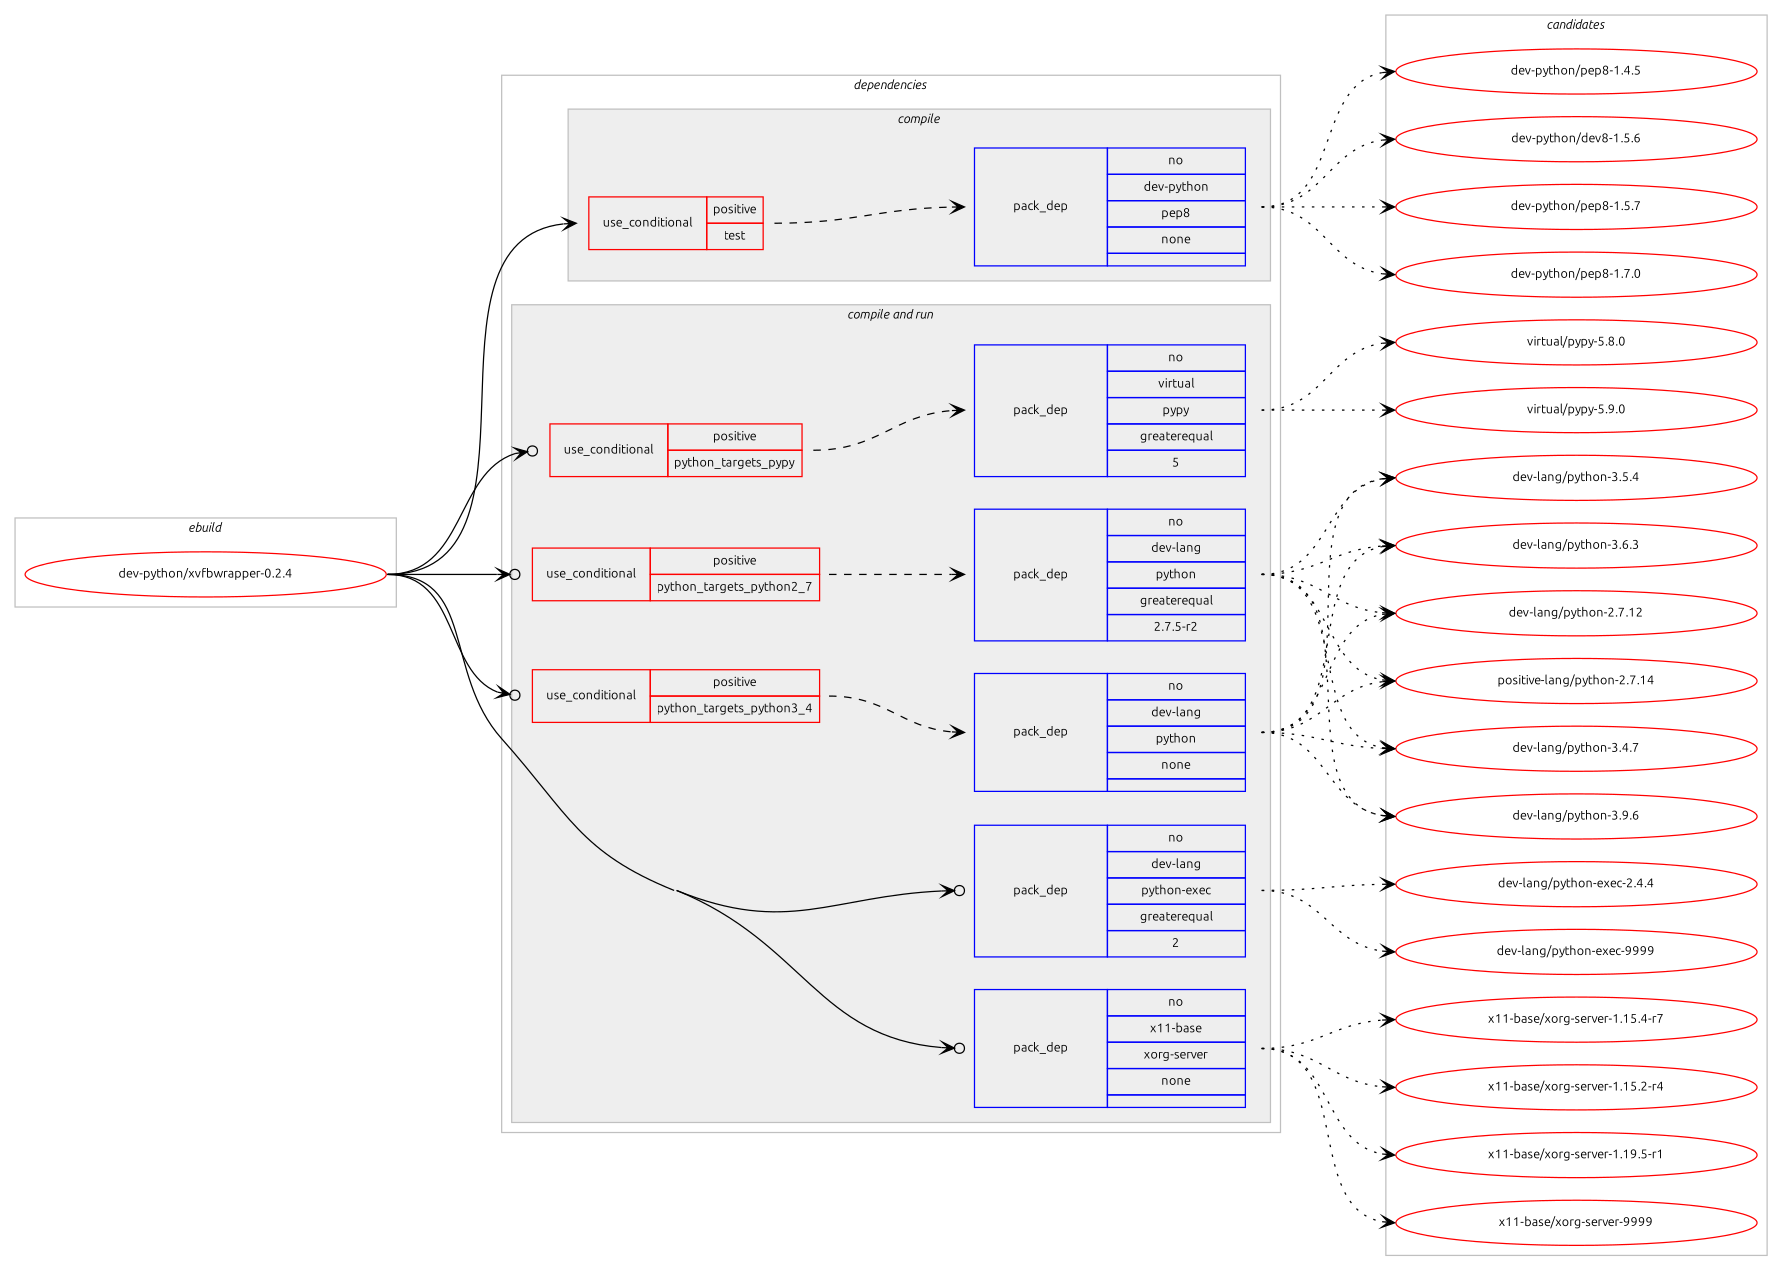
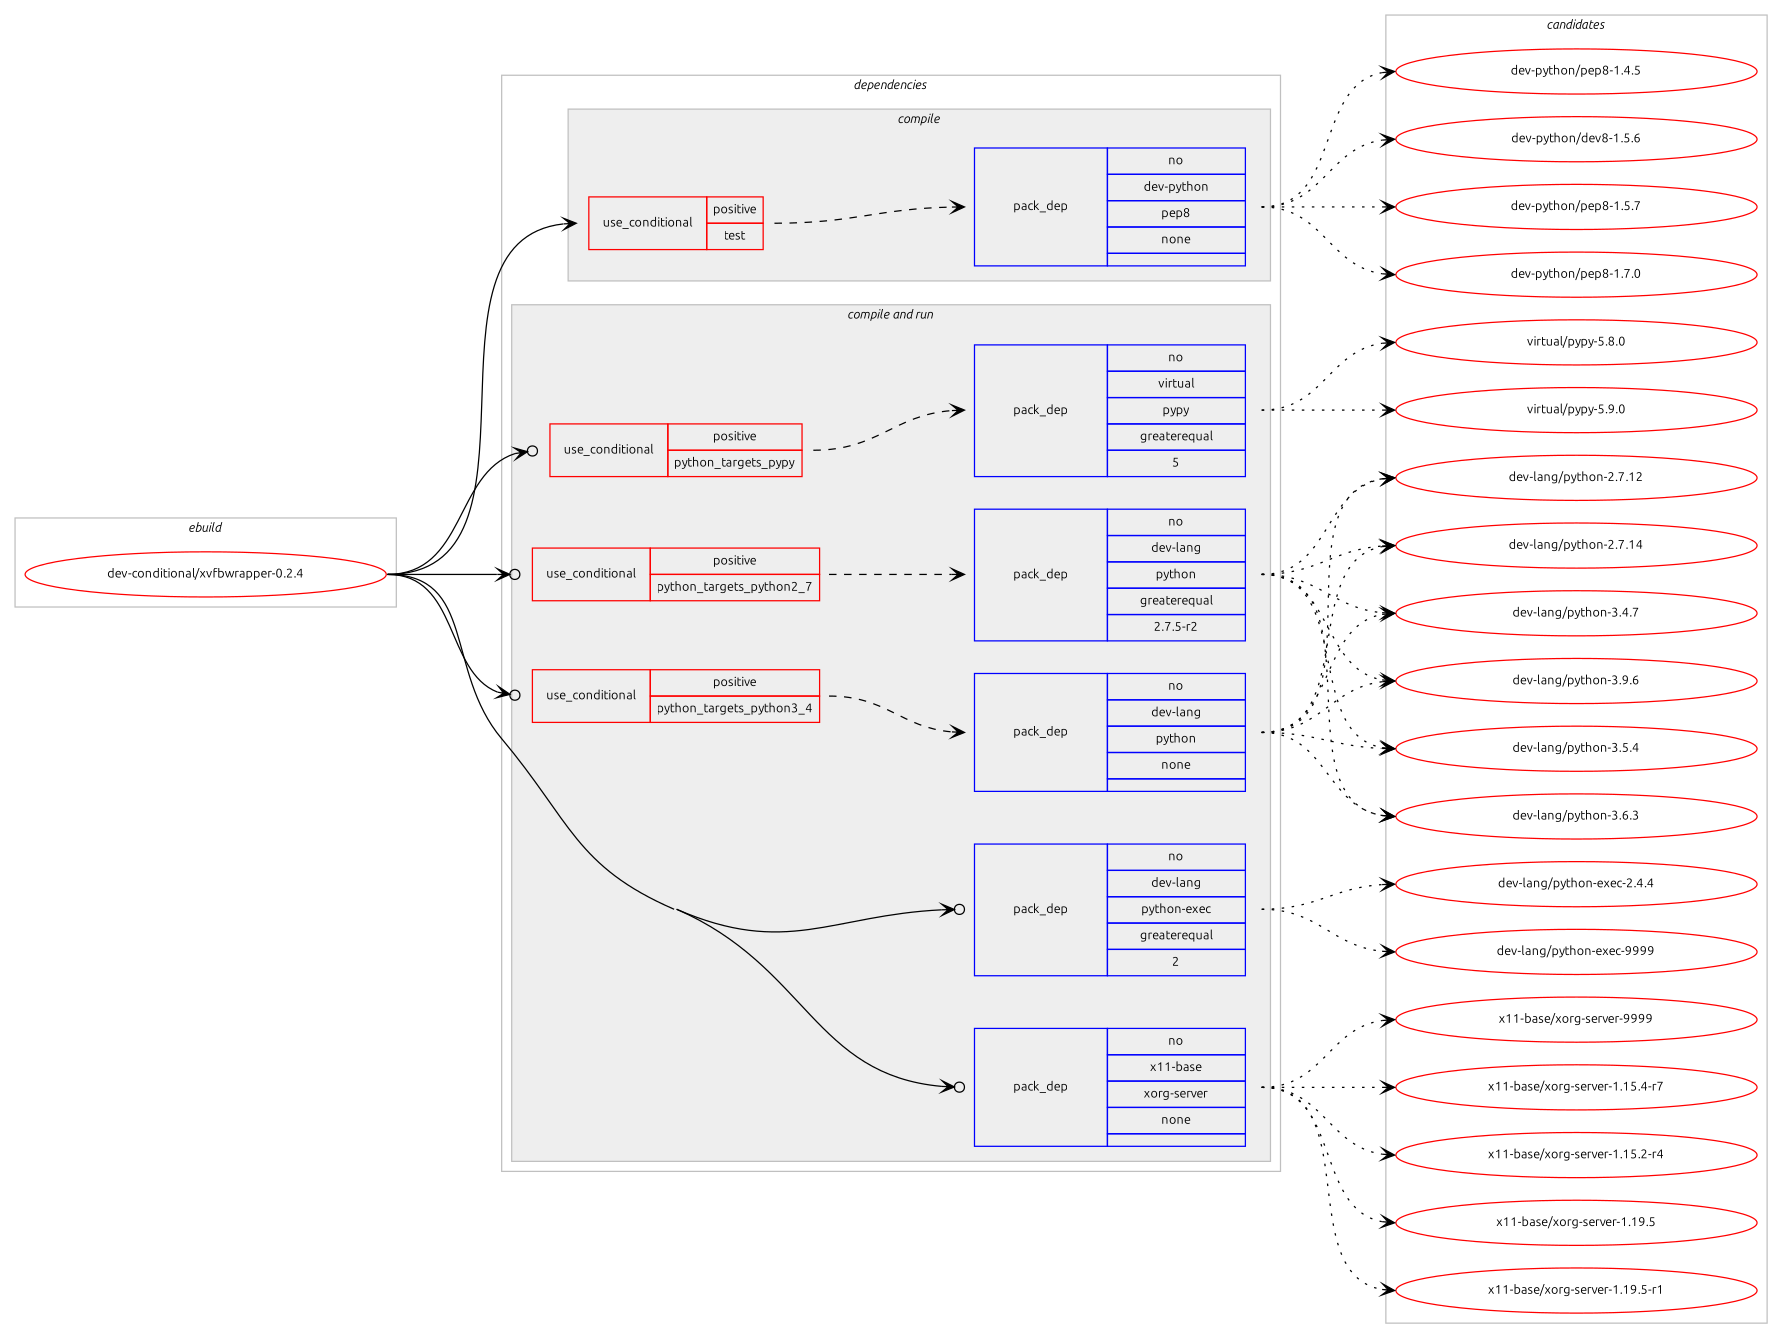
(206, 574) -> (206, 574)
(1576, 681) -> (1576, 546)
none -> (1576, 1223)
